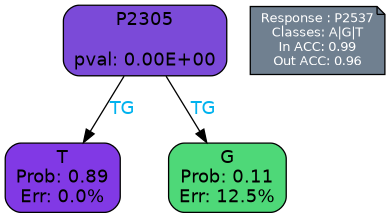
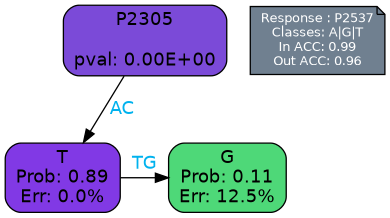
(183, 104) -> (138, 178)
(122, 109) -> (122, 109)
